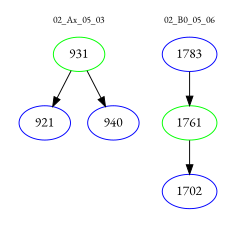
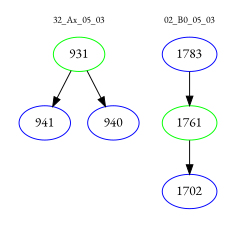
(79, 20) -> (79, 20)
(190, 20) -> (190, 20)
(45, 123) -> (45, 123)
